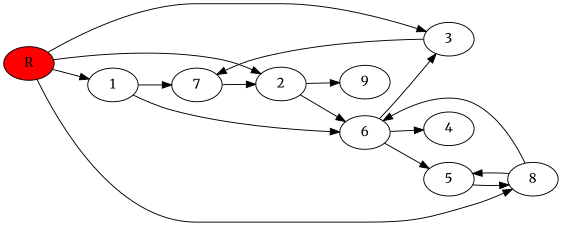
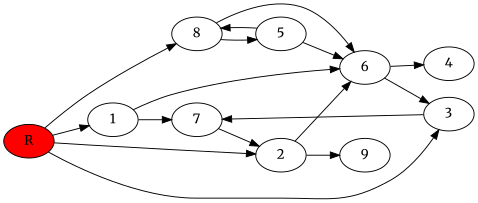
(403, 153) -> (319, 49)
